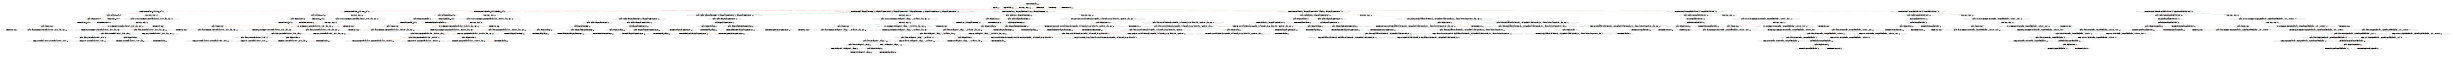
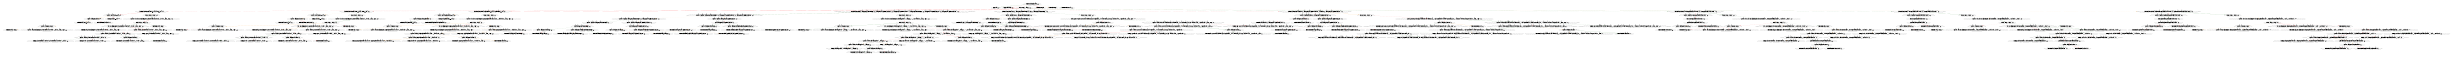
(1641, 30) -> none
